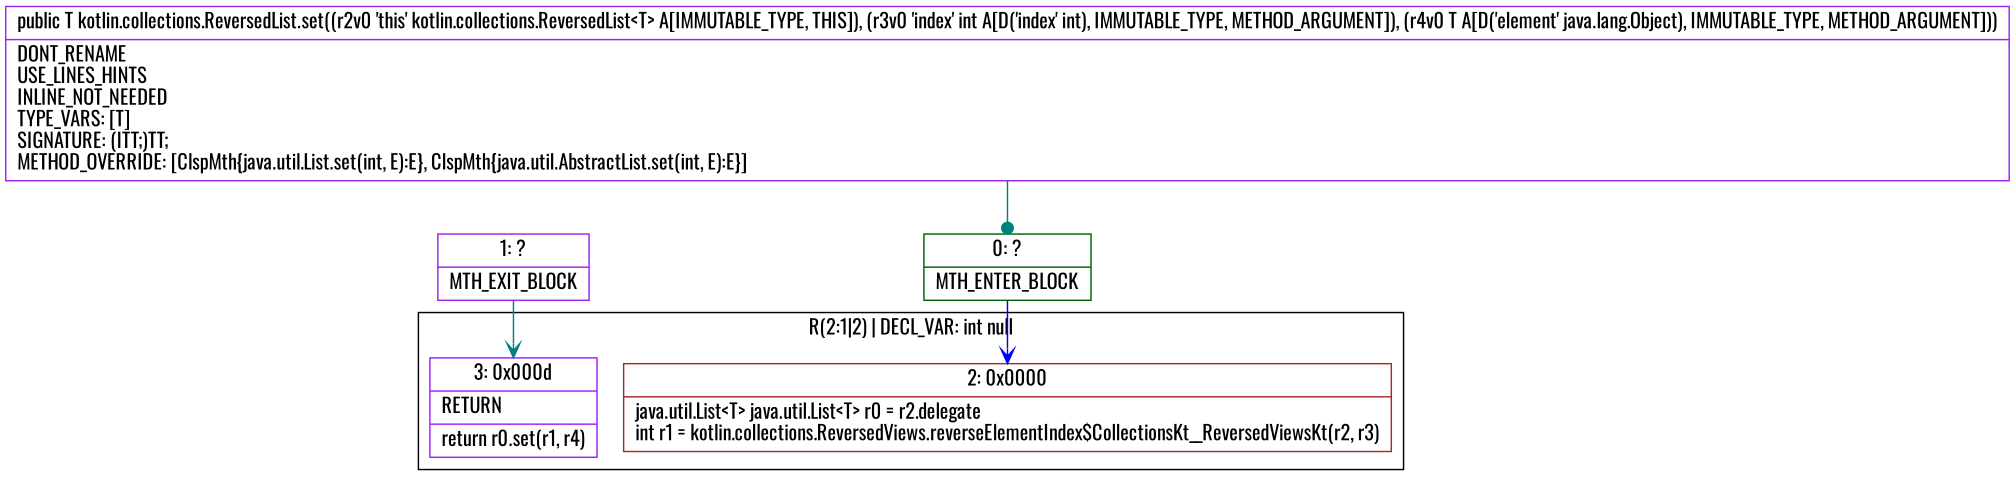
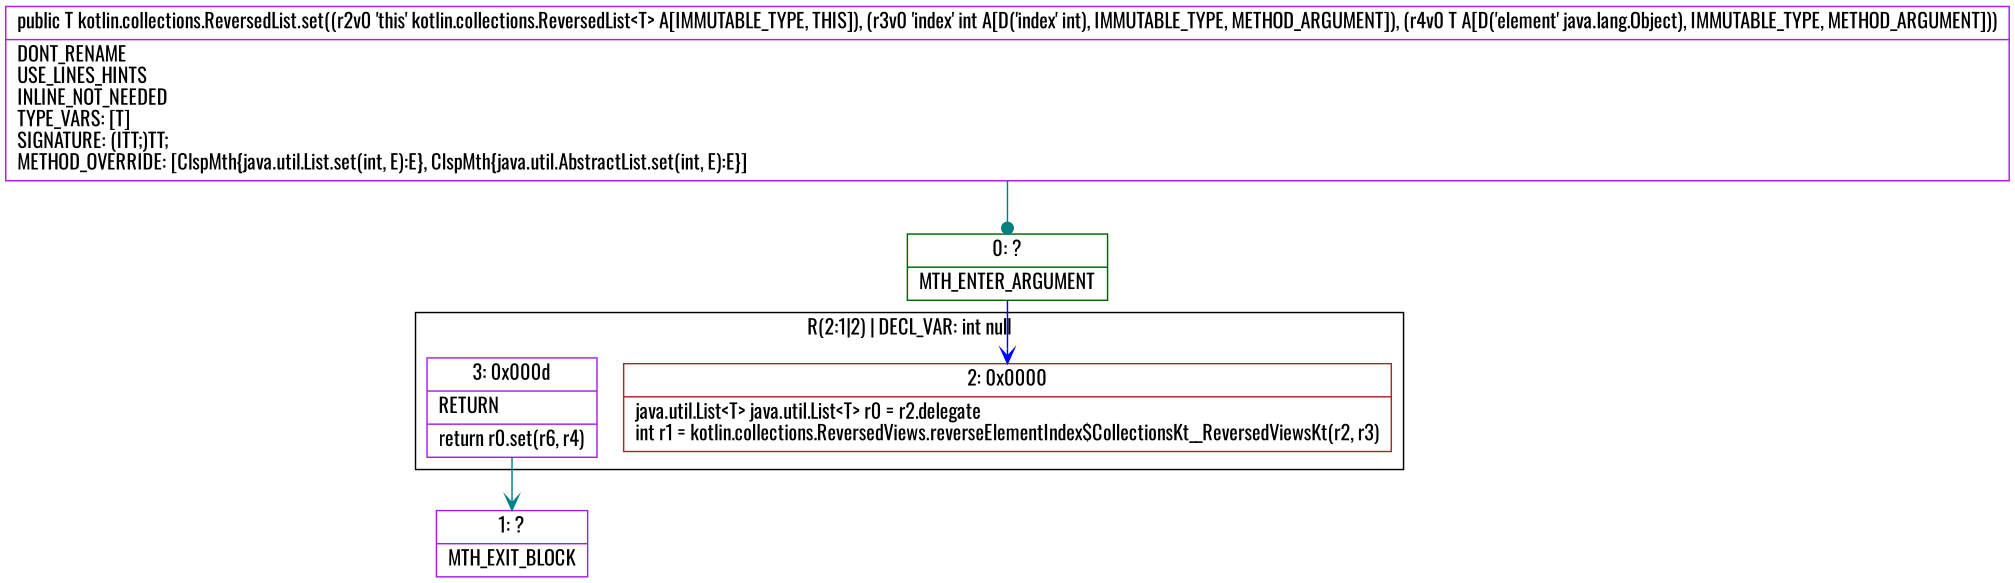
(1007, 283) -> (1007, 283)
(513, 322) -> (512, 479)
(513, 440) -> (512, 440)
